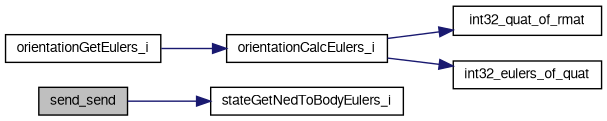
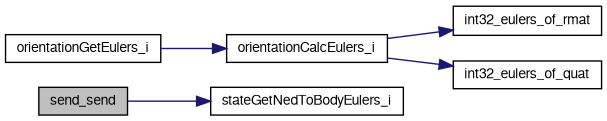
(527, 21) -> (527, 21)
